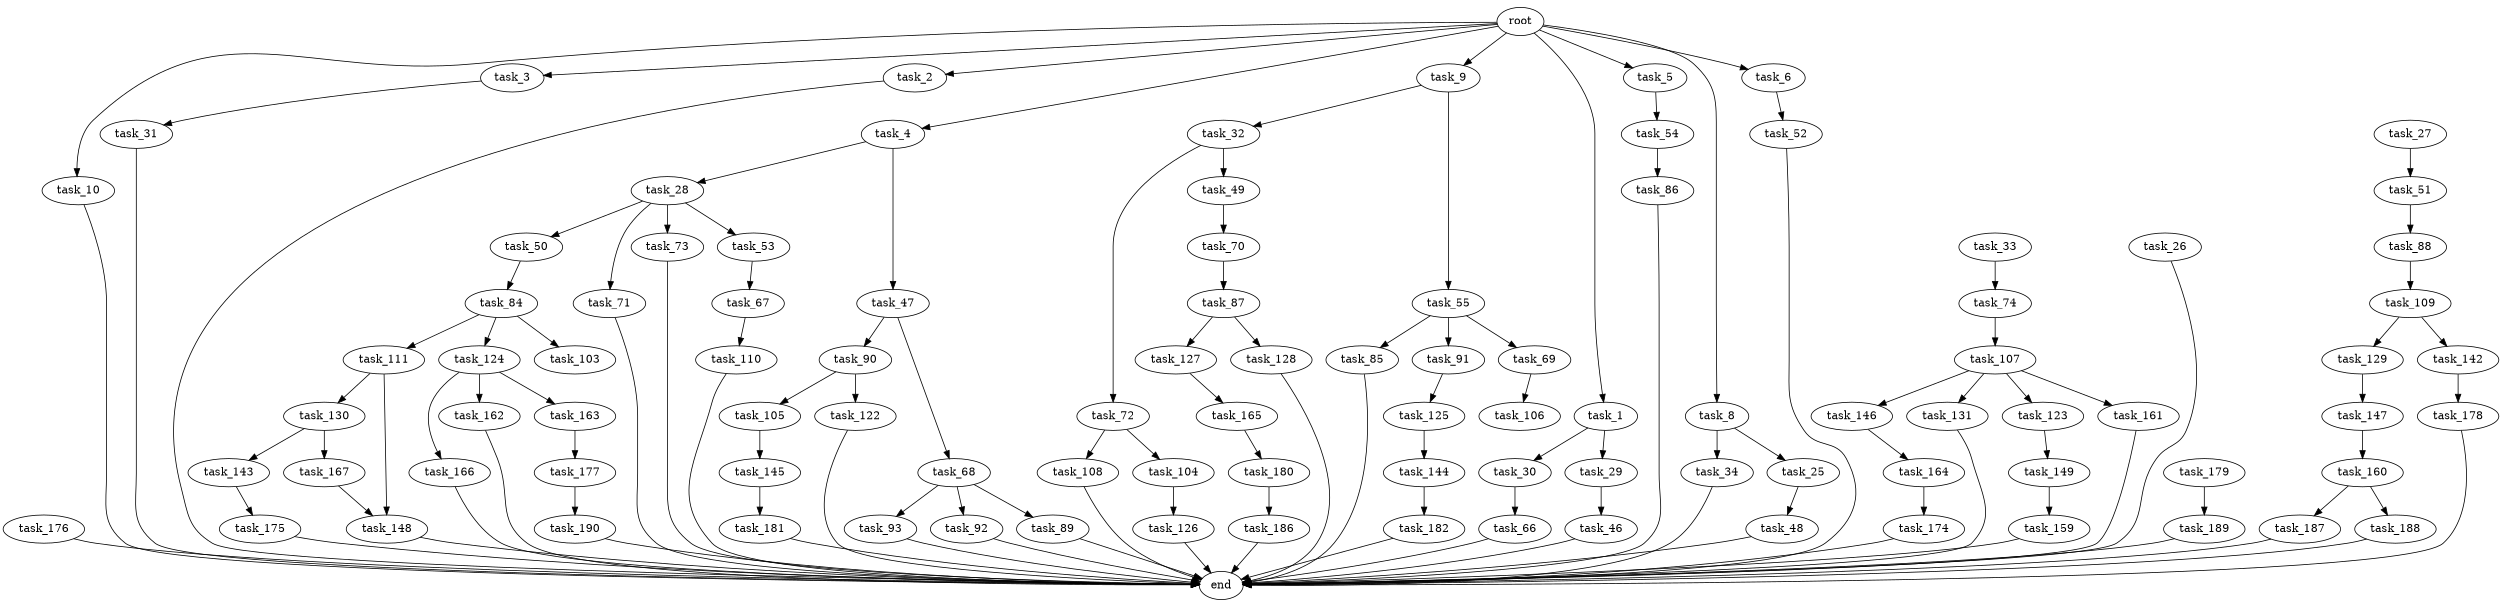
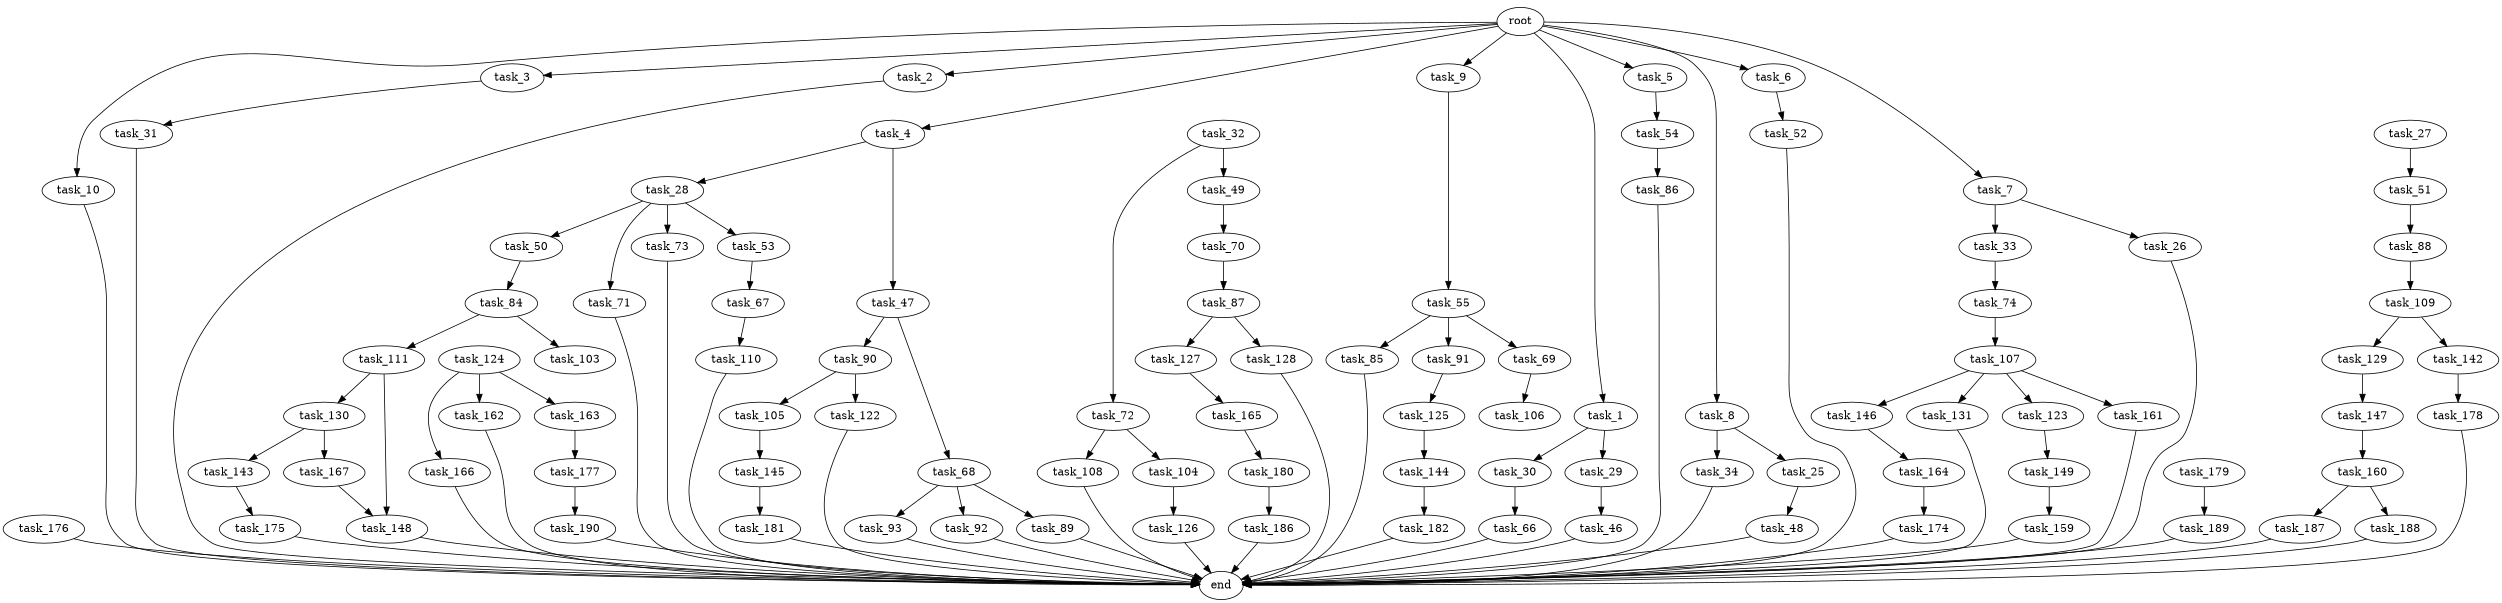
(1341, 105) -> none
none -> (1995, 191)
(492, 328) -> none
